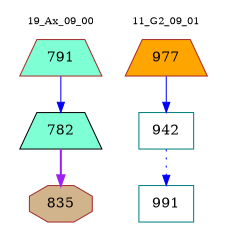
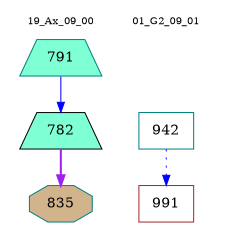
(166, 22) -> (166, 22)
(61, 58) -> (61, 58)
(166, 58) -> none
(61, 204) -> (61, 204)
(166, 204) -> (166, 204)
